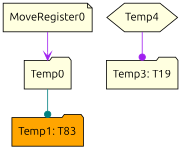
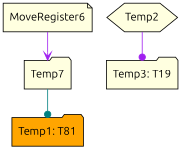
(48, 17) -> (48, 17)
(142, 17) -> (142, 17)
(48, 75) -> (48, 75)
(48, 132) -> (48, 132)
